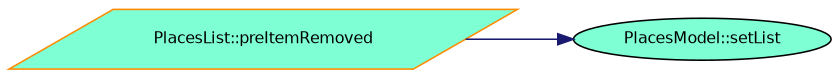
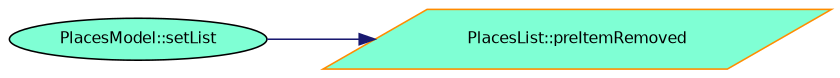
(512, 39) -> (313, 39)
